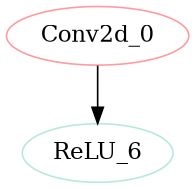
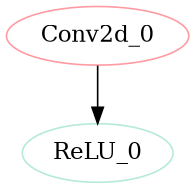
(98, 153) -> (98, 153)
